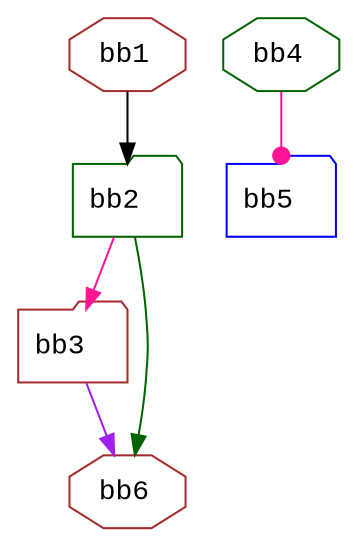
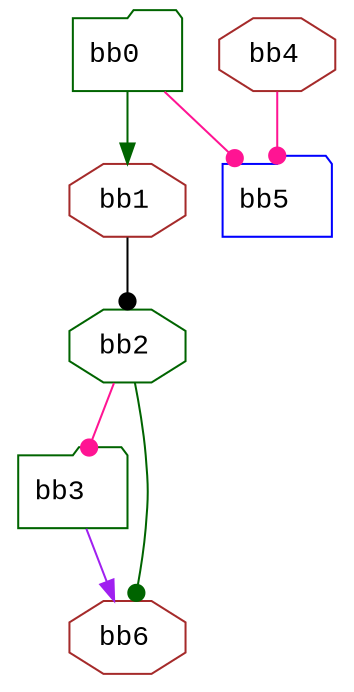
none -> (127, 55)
(281, 55) -> (277, 55)
(127, 118) -> (127, 265)
(127, 200) -> (127, 346)
(104, 264) -> (103, 412)
(147, 336) -> (148, 484)
(73, 346) -> (73, 492)
